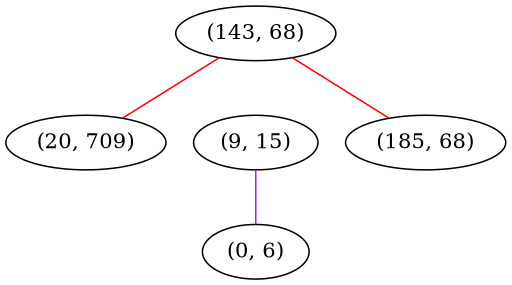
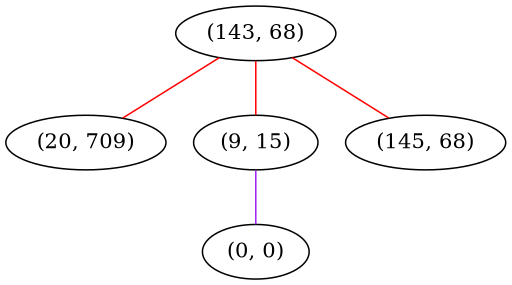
none -> (256, 88)
(426, 143) -> (426, 143)
(256, 252) -> (256, 252)
